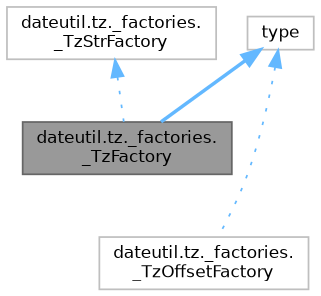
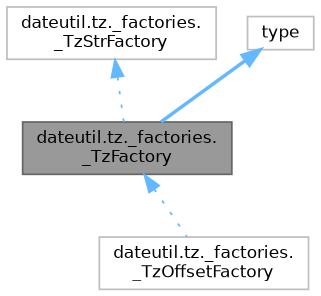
(254, 155) -> (171, 213)
